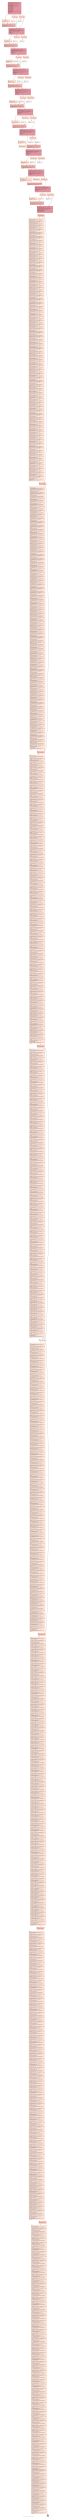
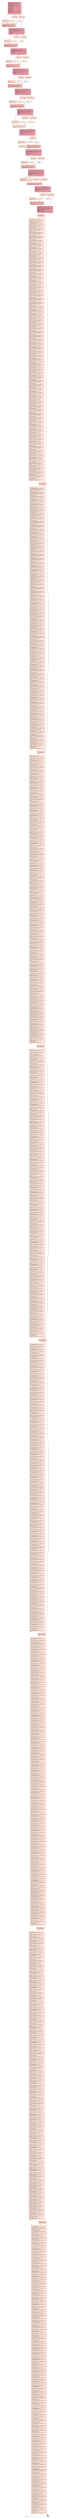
(19, 126) -> (19, 126)
(43, 1340) -> (43, 1340)
